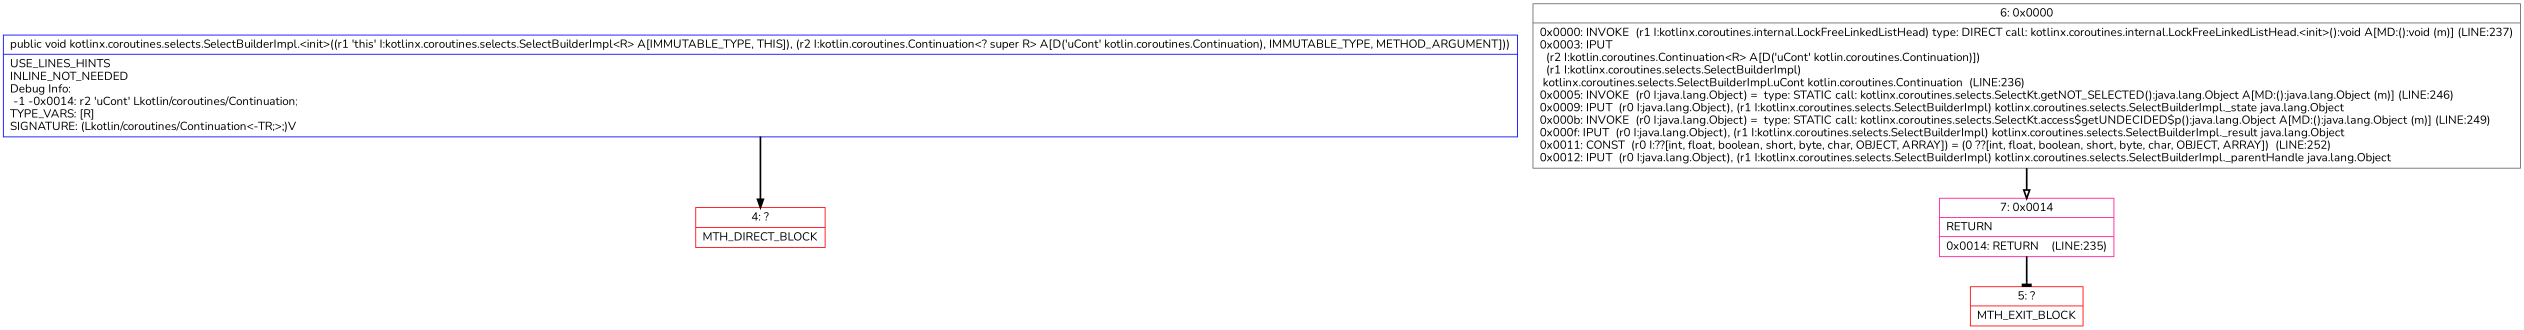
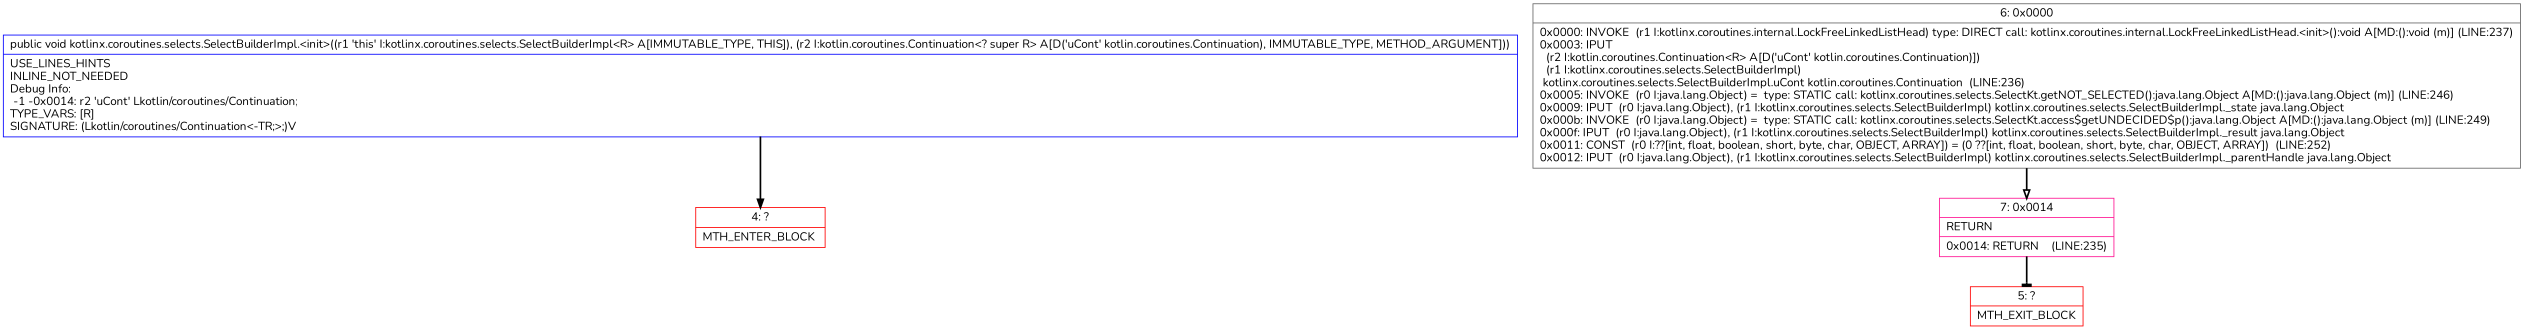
(760, 237) -> (759, 237)
